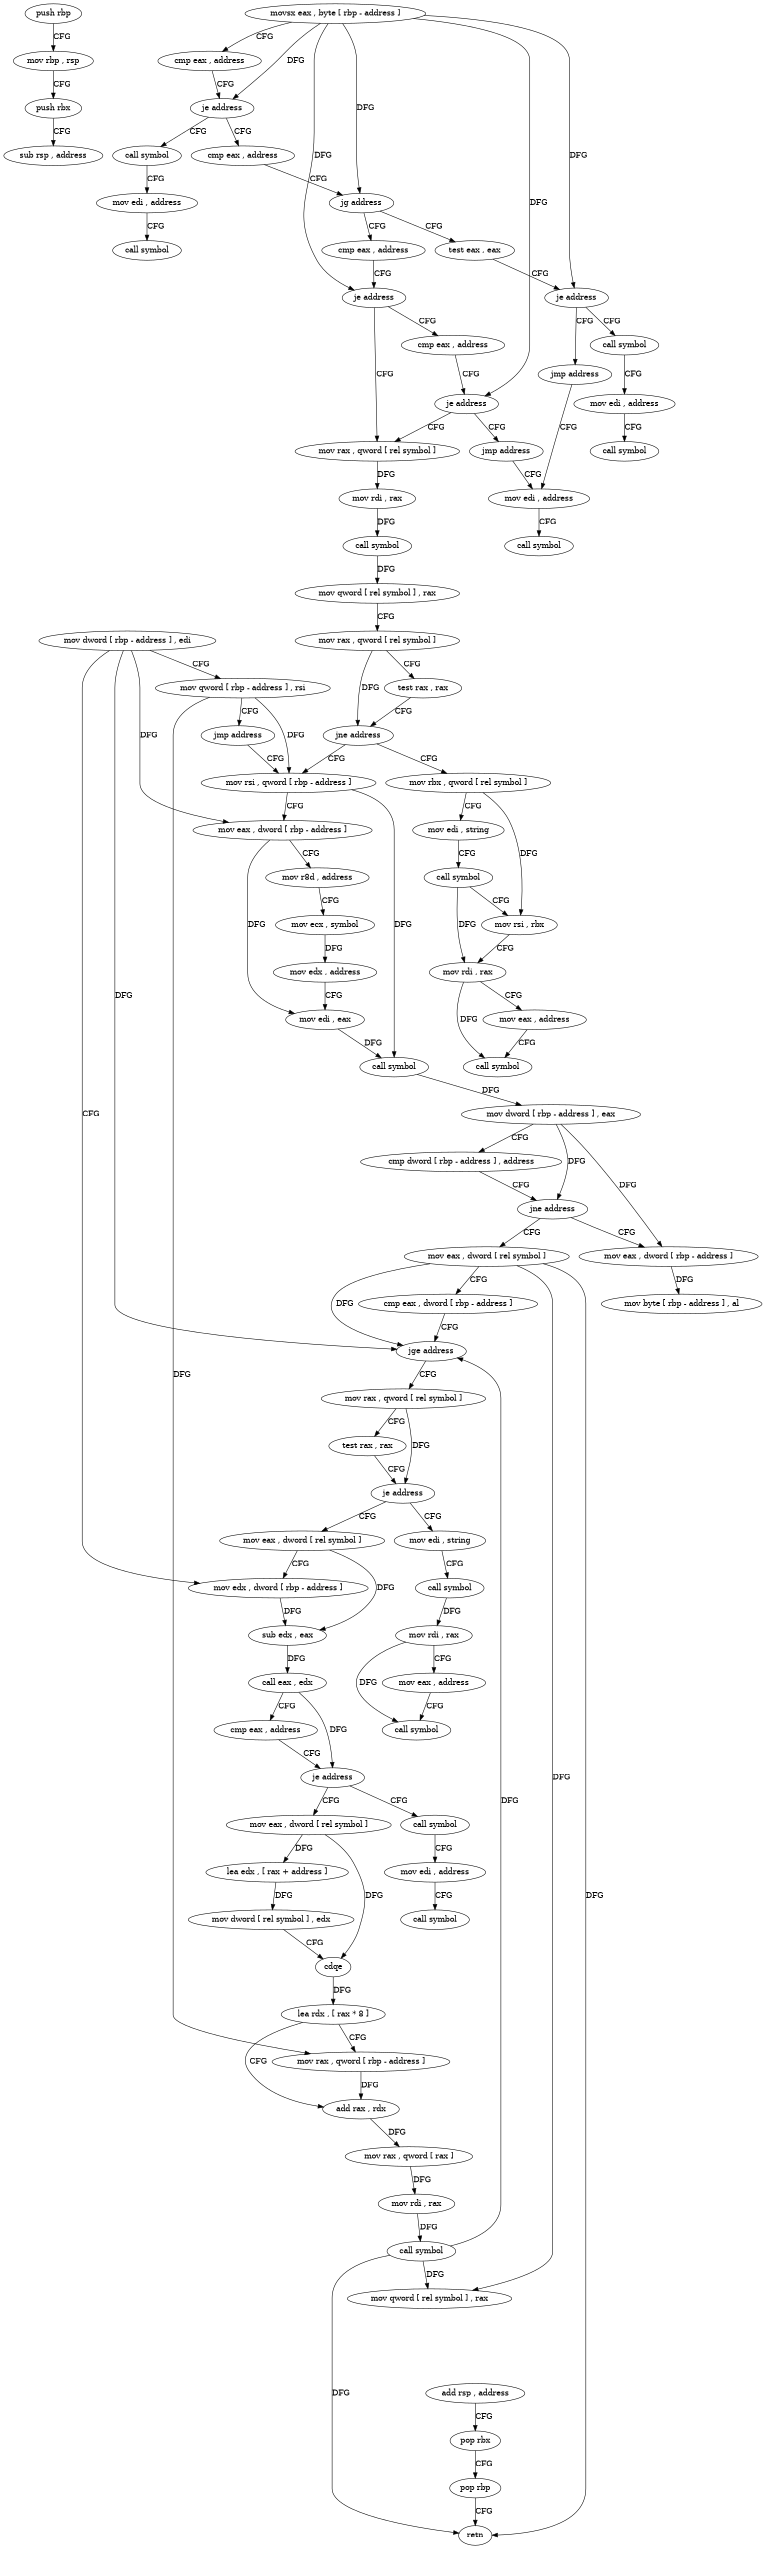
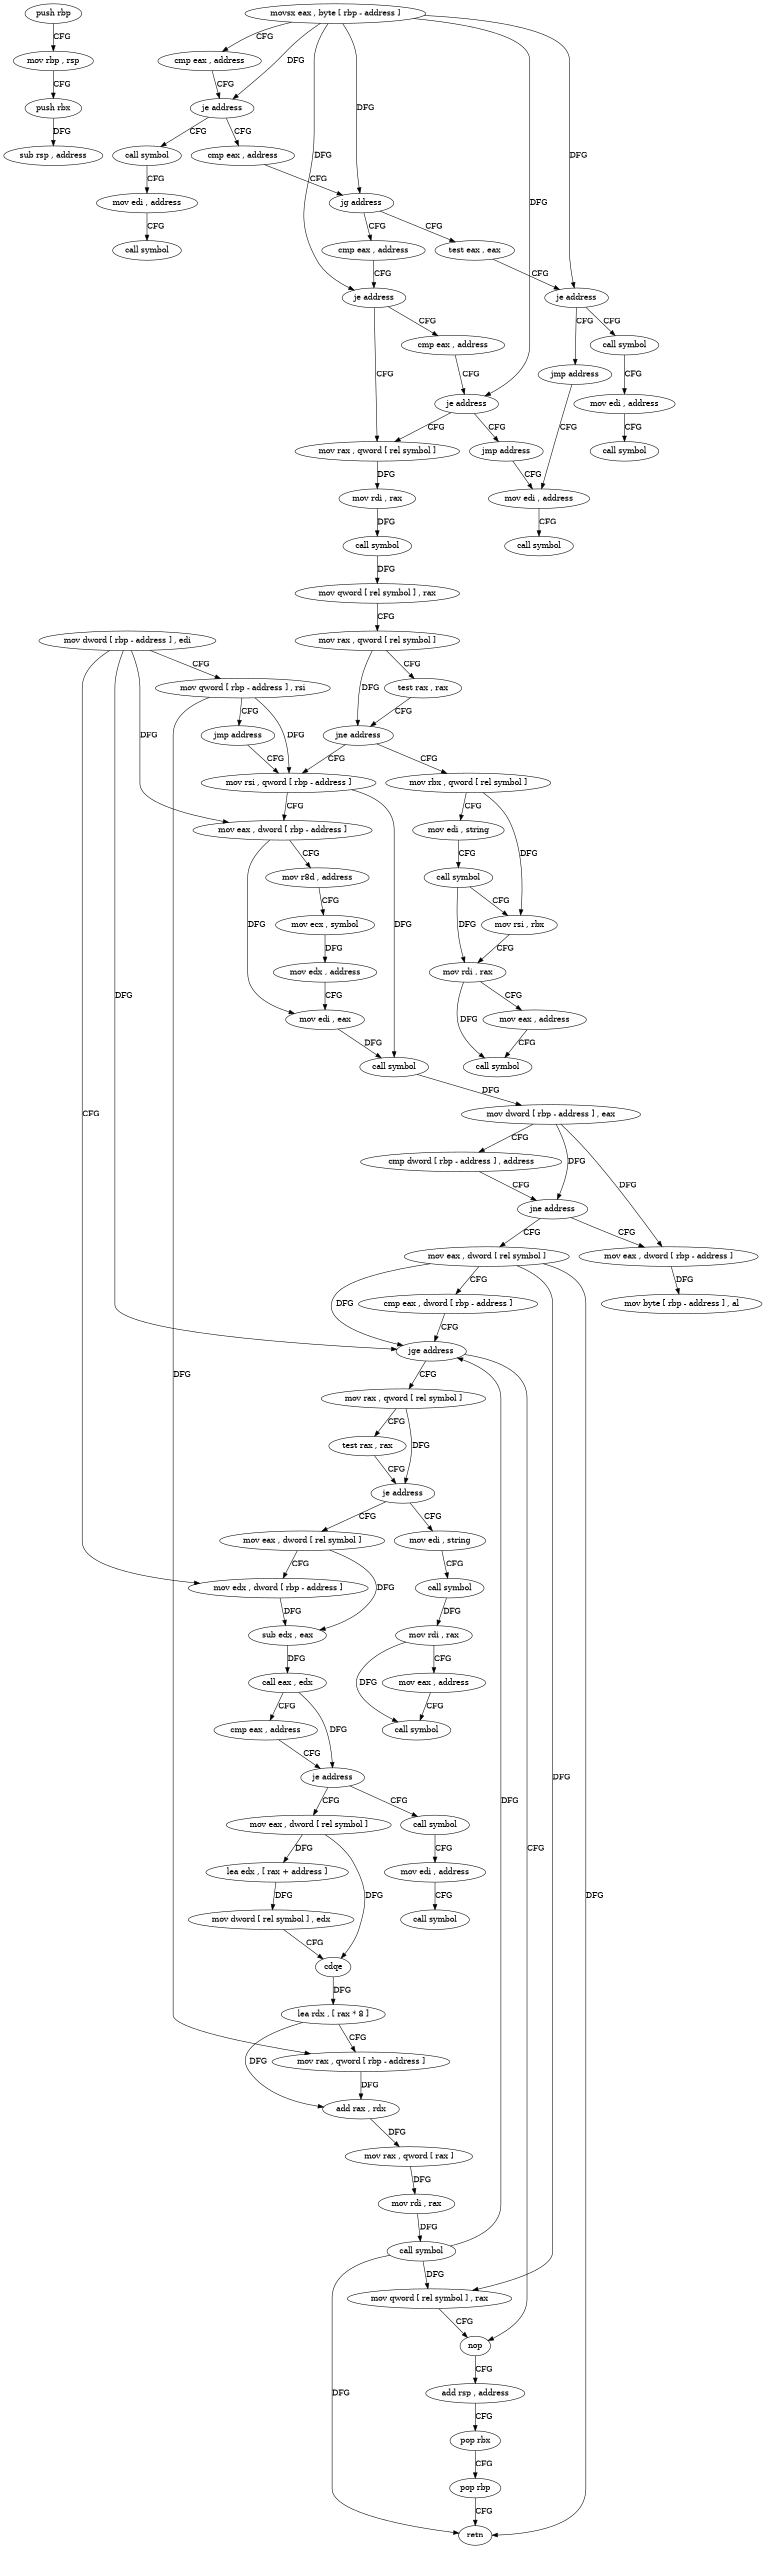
(62, 132) -> (62, 132)
(258, 2062) -> (258, 2062)
none -> (475, 2346)
